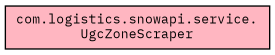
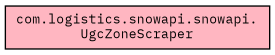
(138, 28) -> (138, 28)
